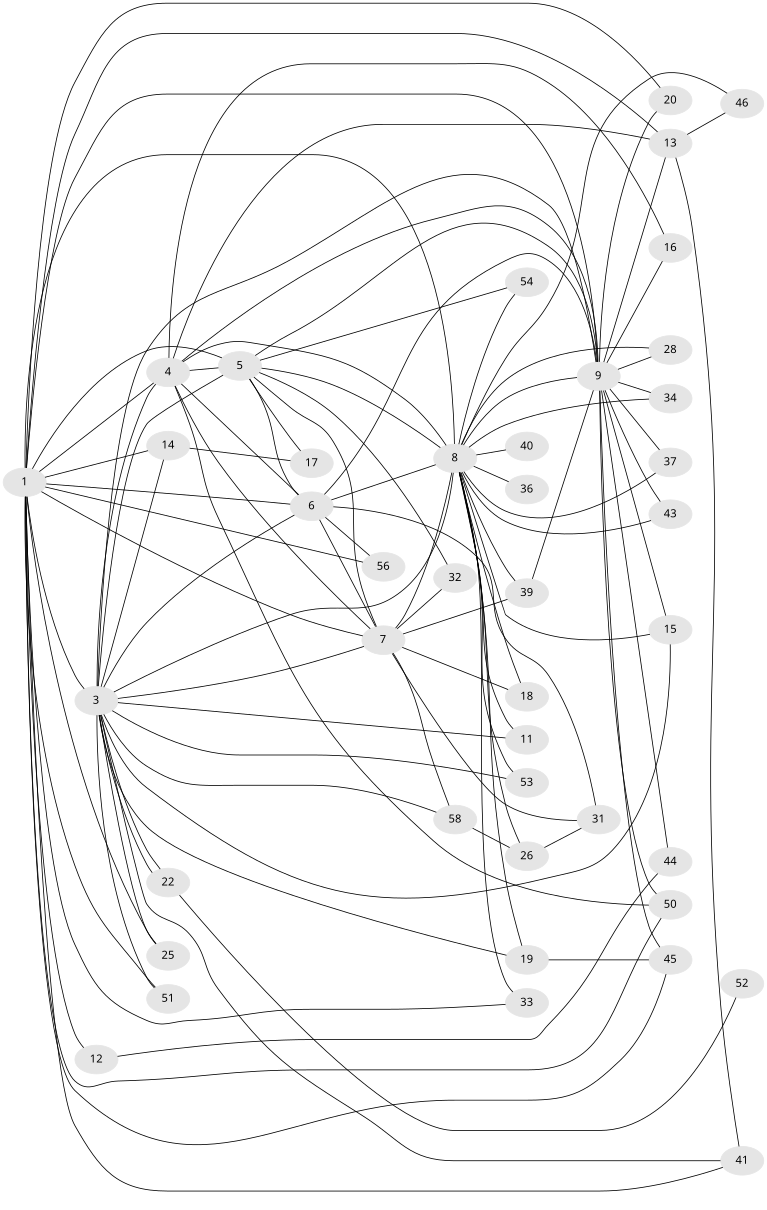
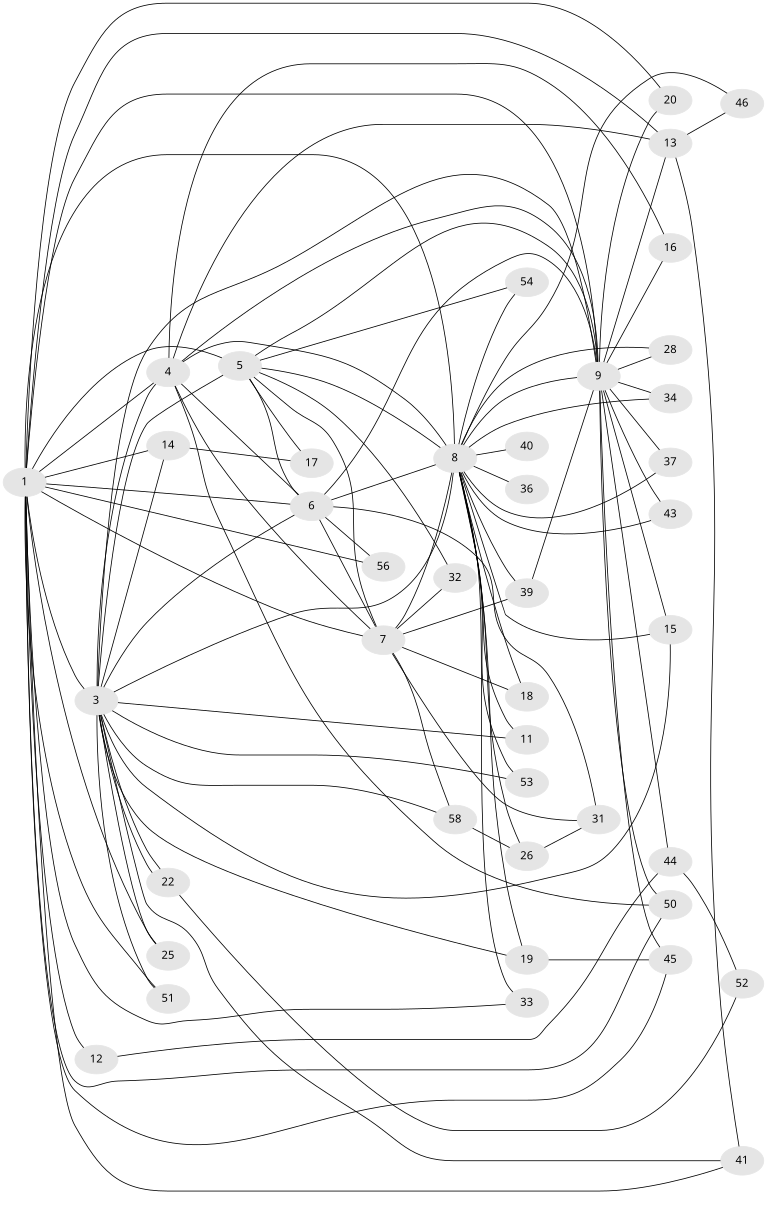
(204, 369) -> none
(242, 679) -> none
none -> (710, 912)
